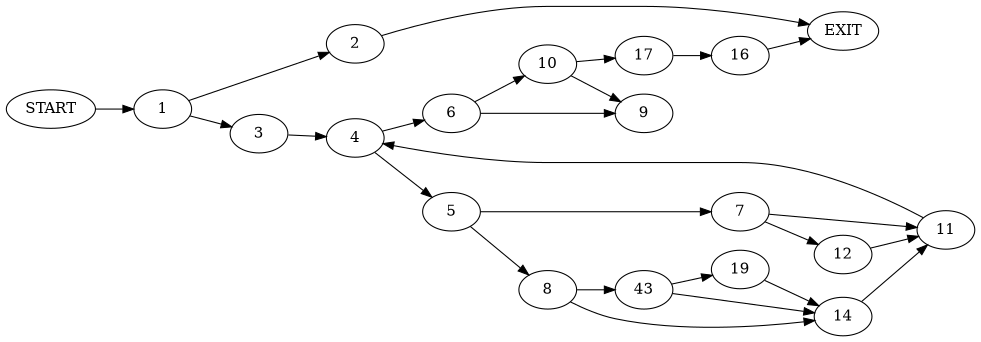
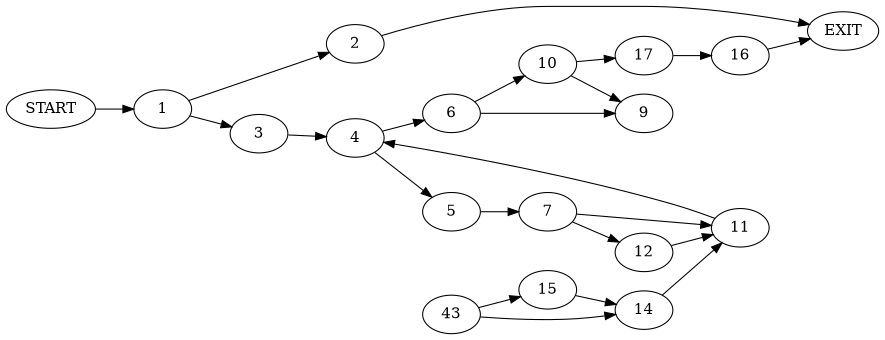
(740, 270) -> (548, 290)
(548, 290) -> none
